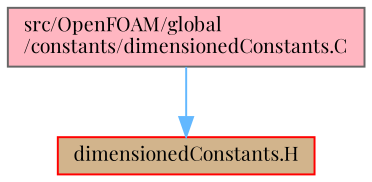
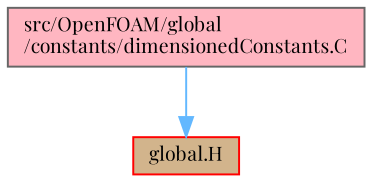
(186, 156) -> (186, 156)
